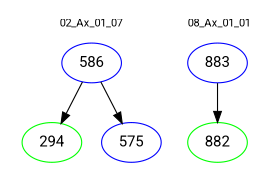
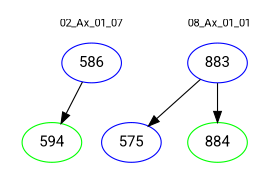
(109, 98) -> (186, 92)
(52, 142) -> (52, 142)
(218, 142) -> (218, 142)
